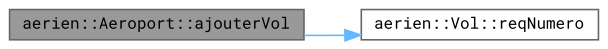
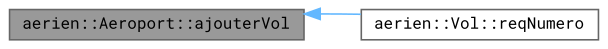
(325, 35) -> (341, 14)
